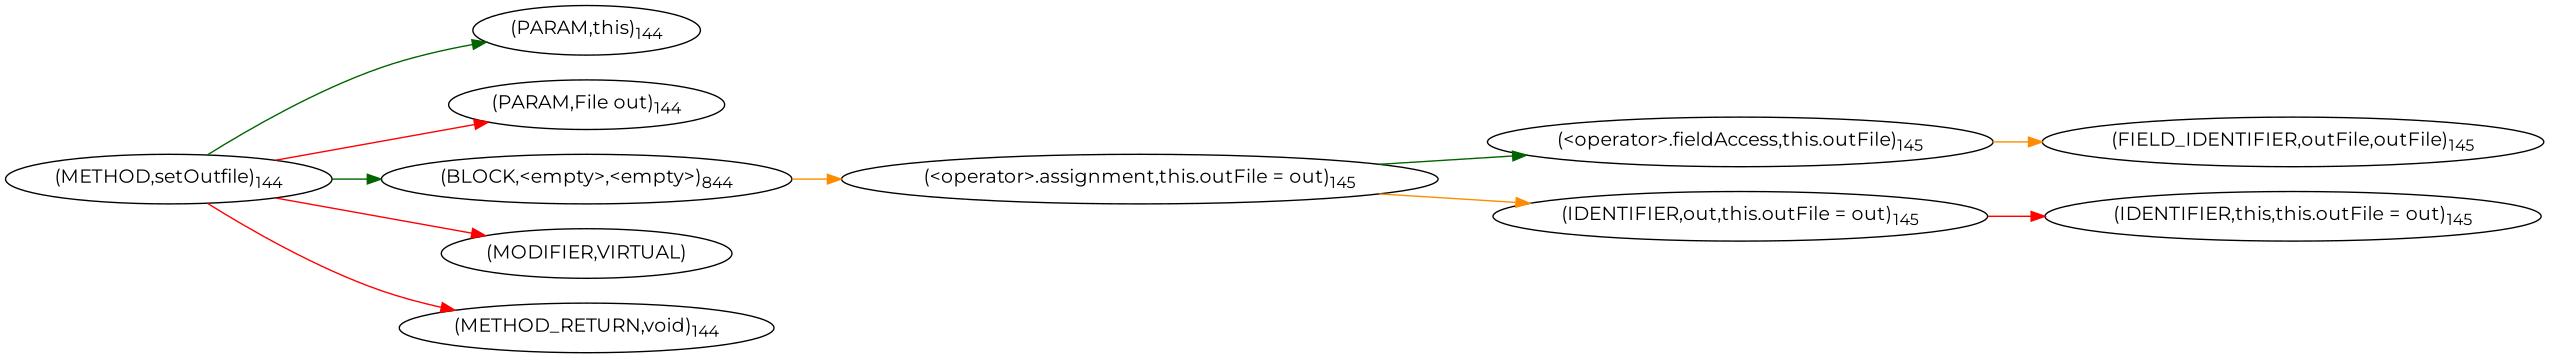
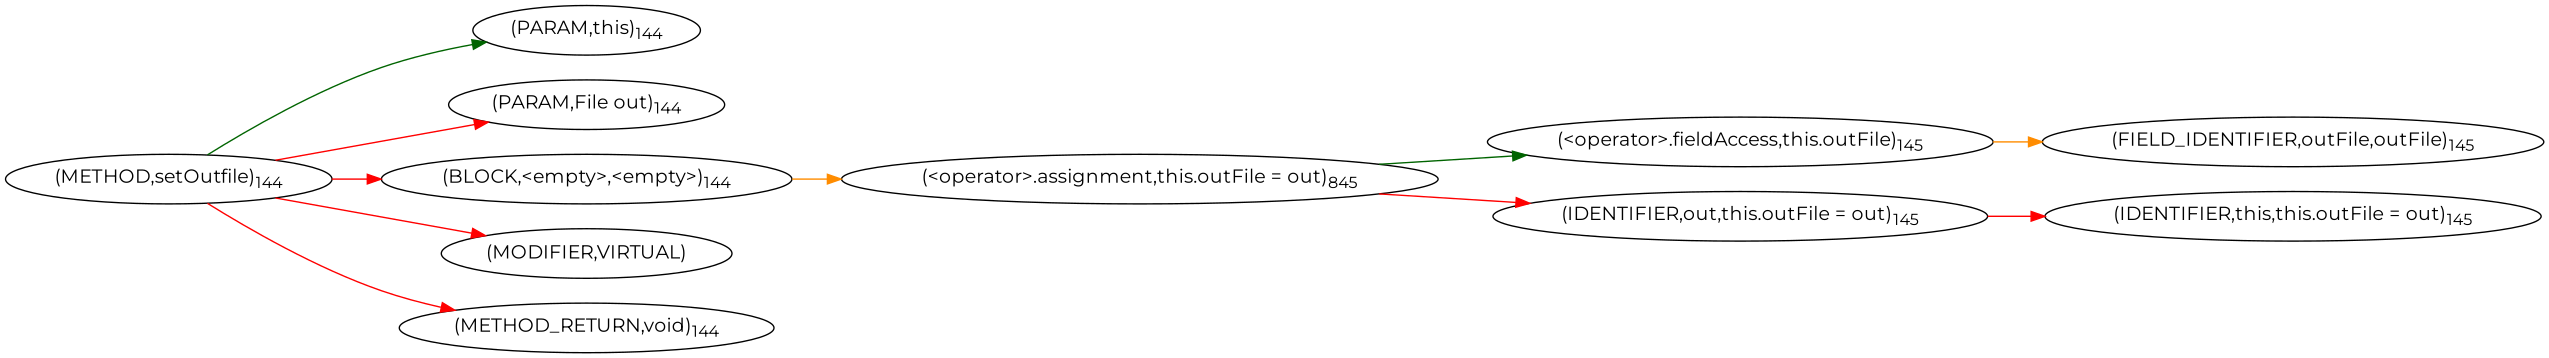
(718, 177) -> (718, 177)
(1343, 177) -> (1343, 177)
(349, 179) -> (349, 179)
(1448, 198) -> (1448, 198)
